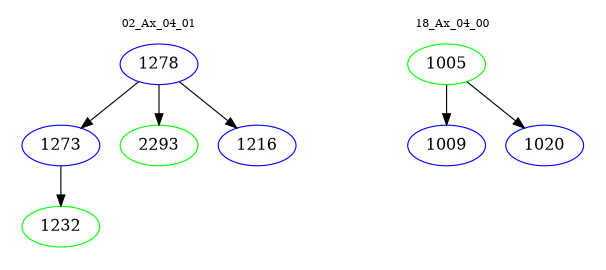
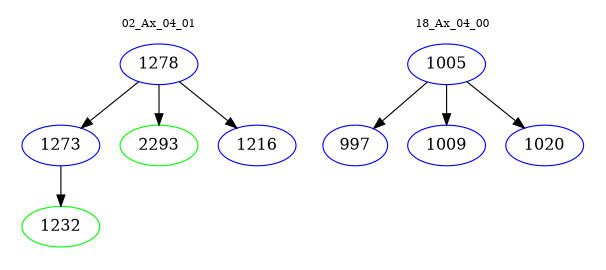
(447, 64) -> (447, 64)
none -> (355, 145)
